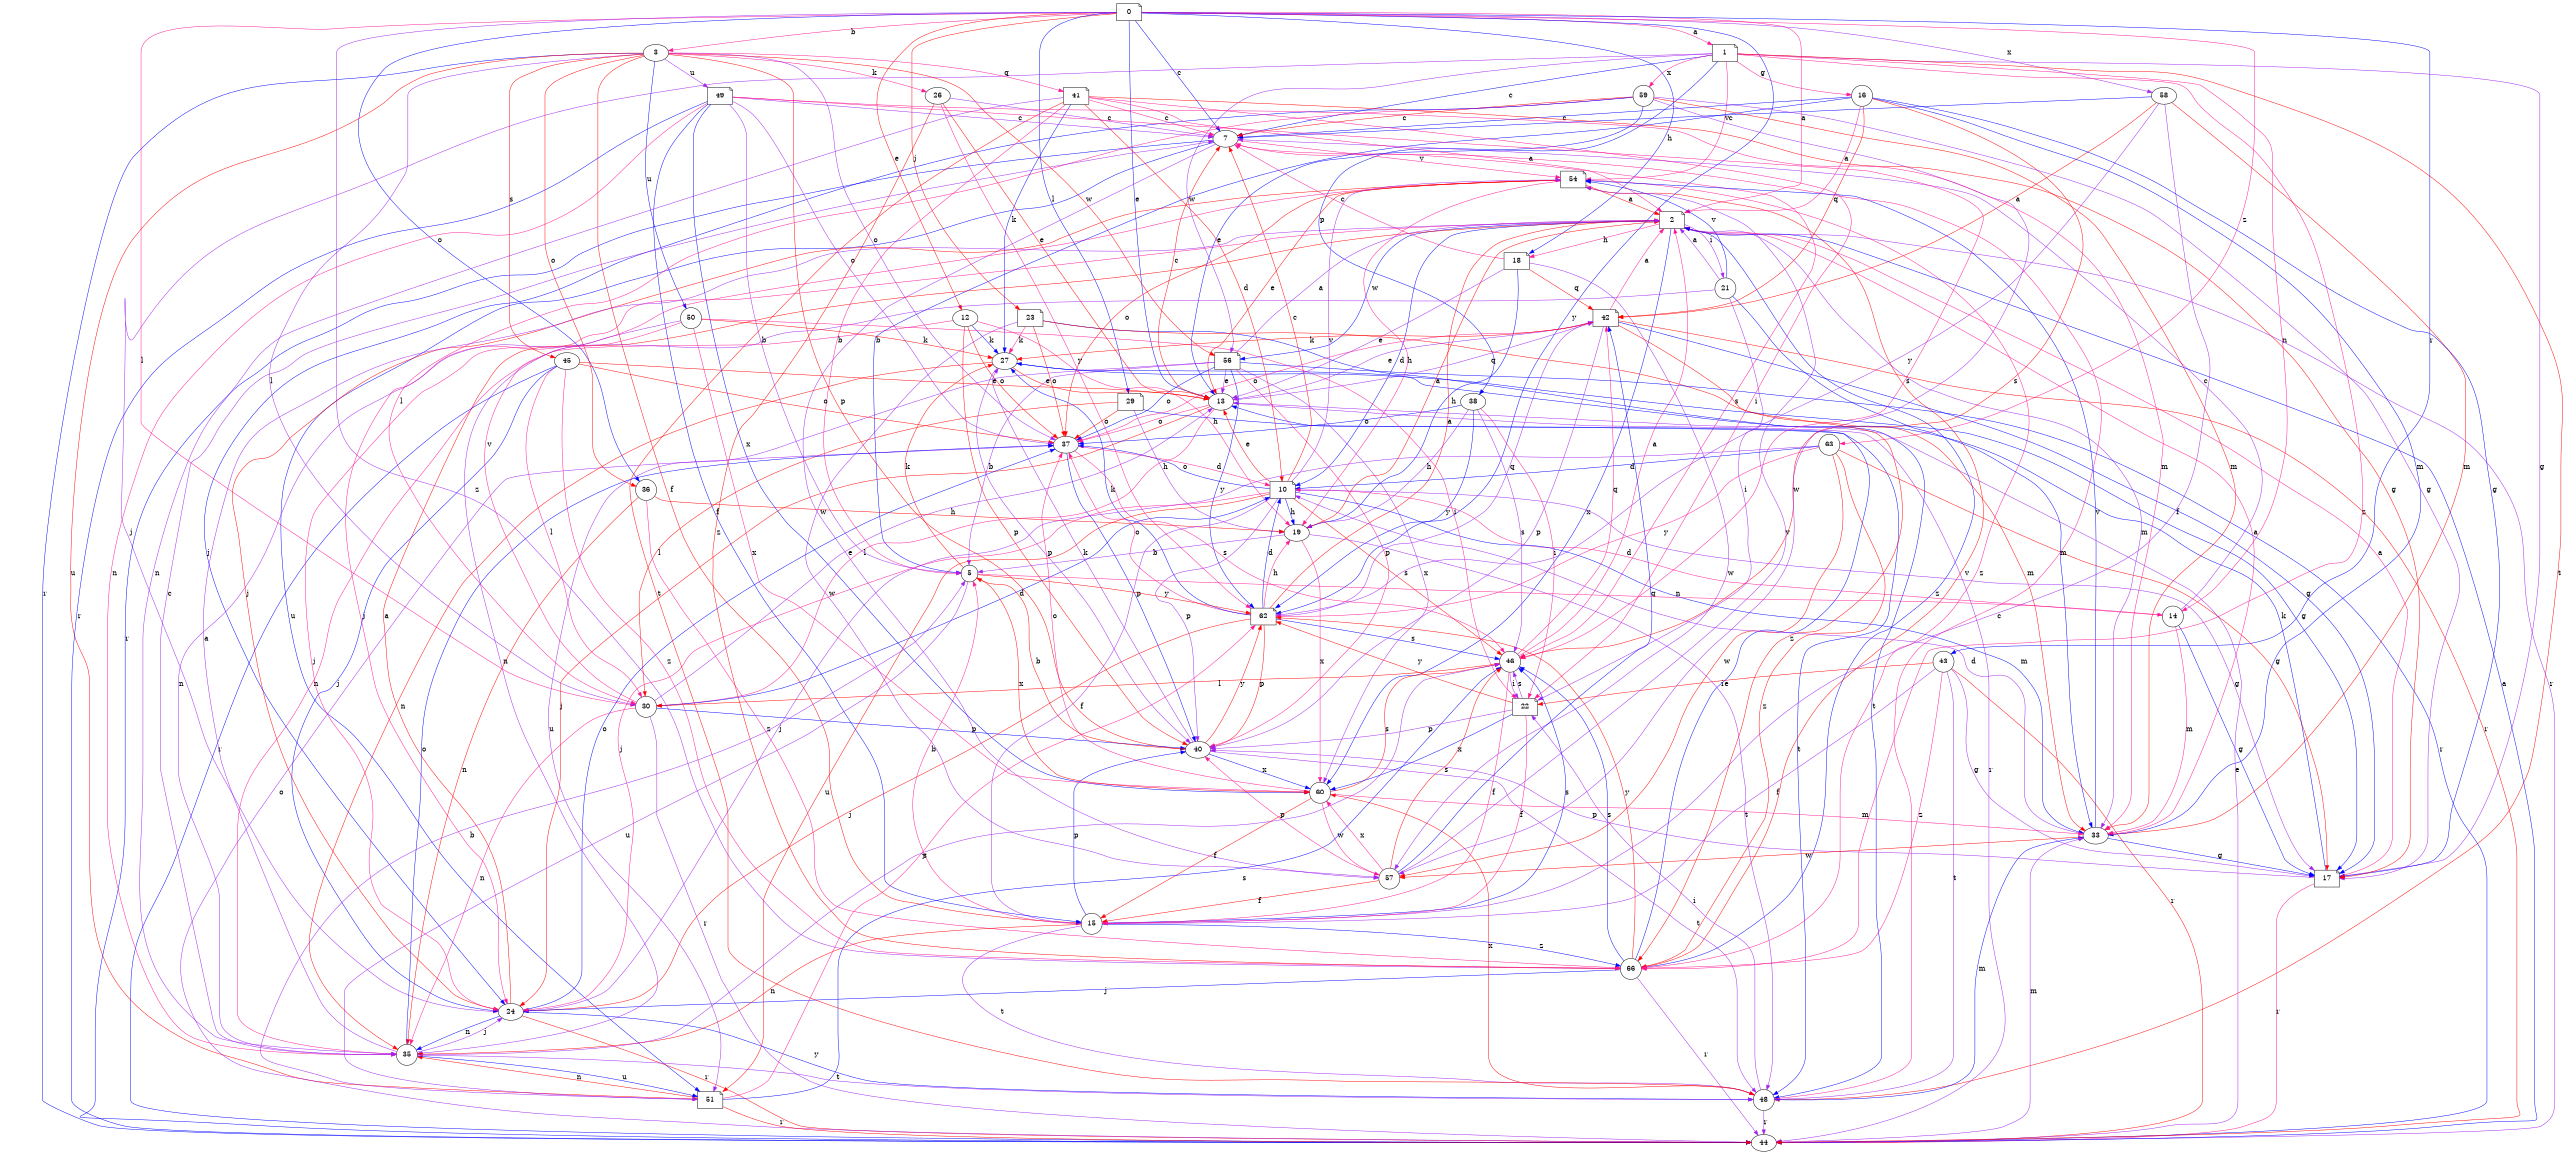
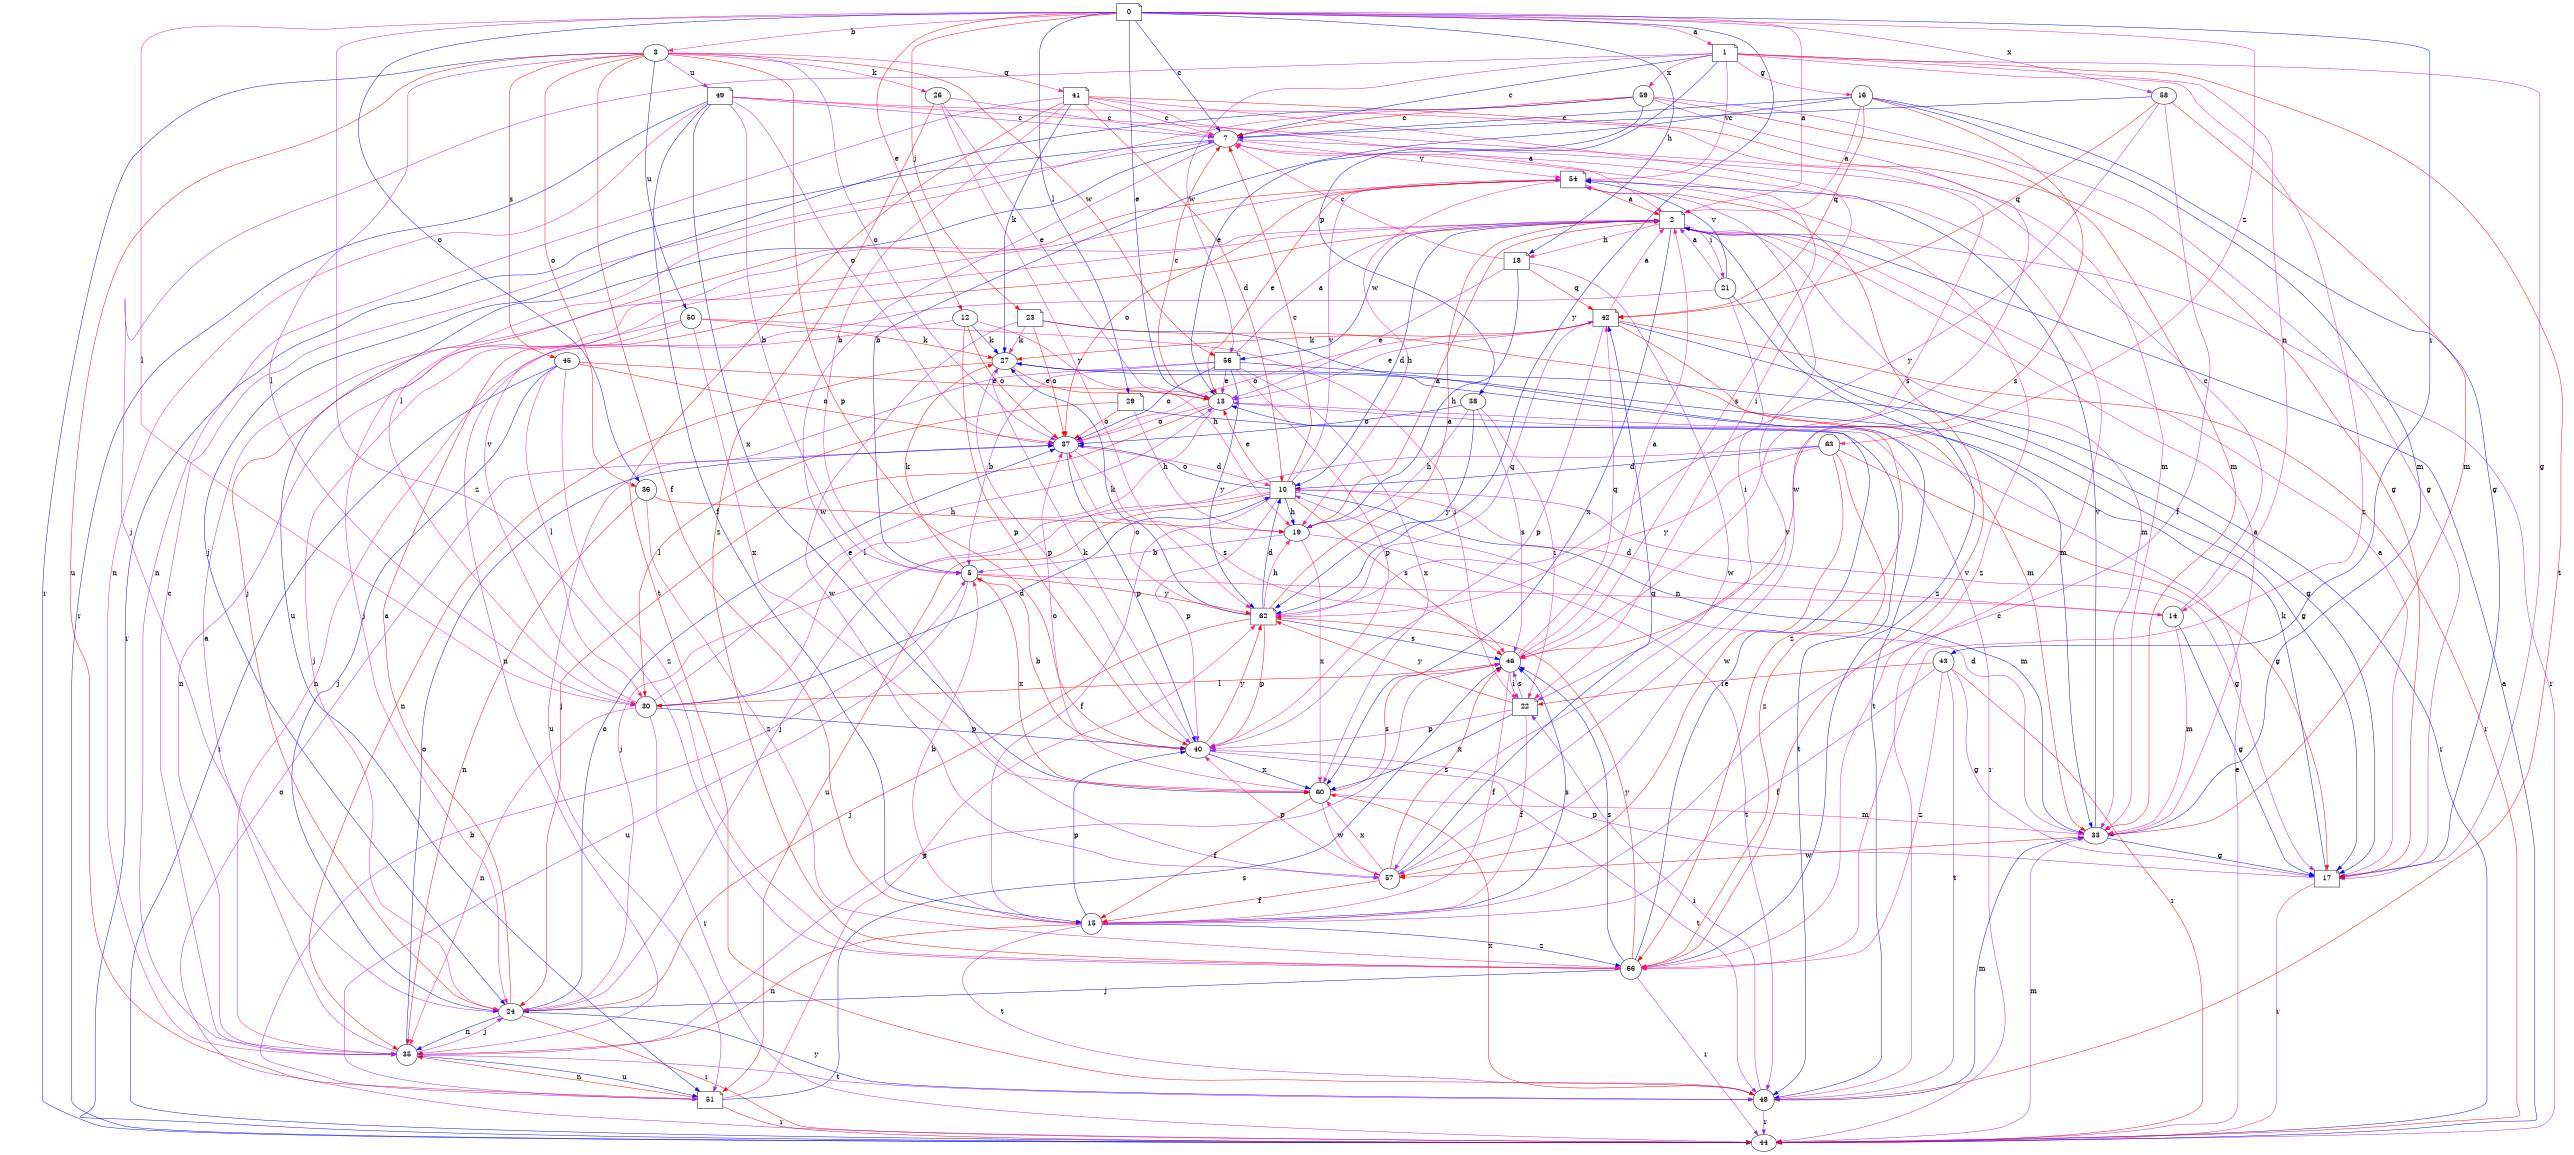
(2018, 200) -> (2018, 200)
(1060, 272) -> (1060, 272)
(1431, 369) -> none
